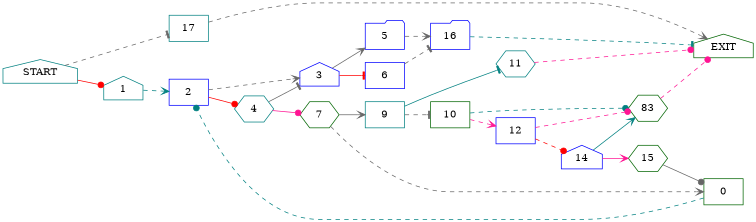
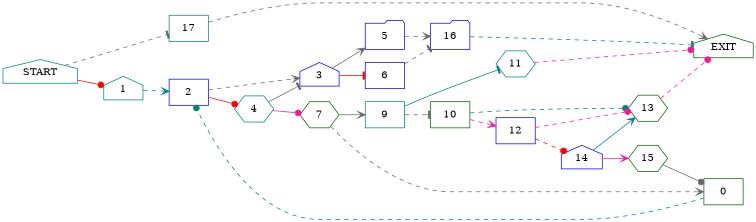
(648, 108) -> (648, 108)
